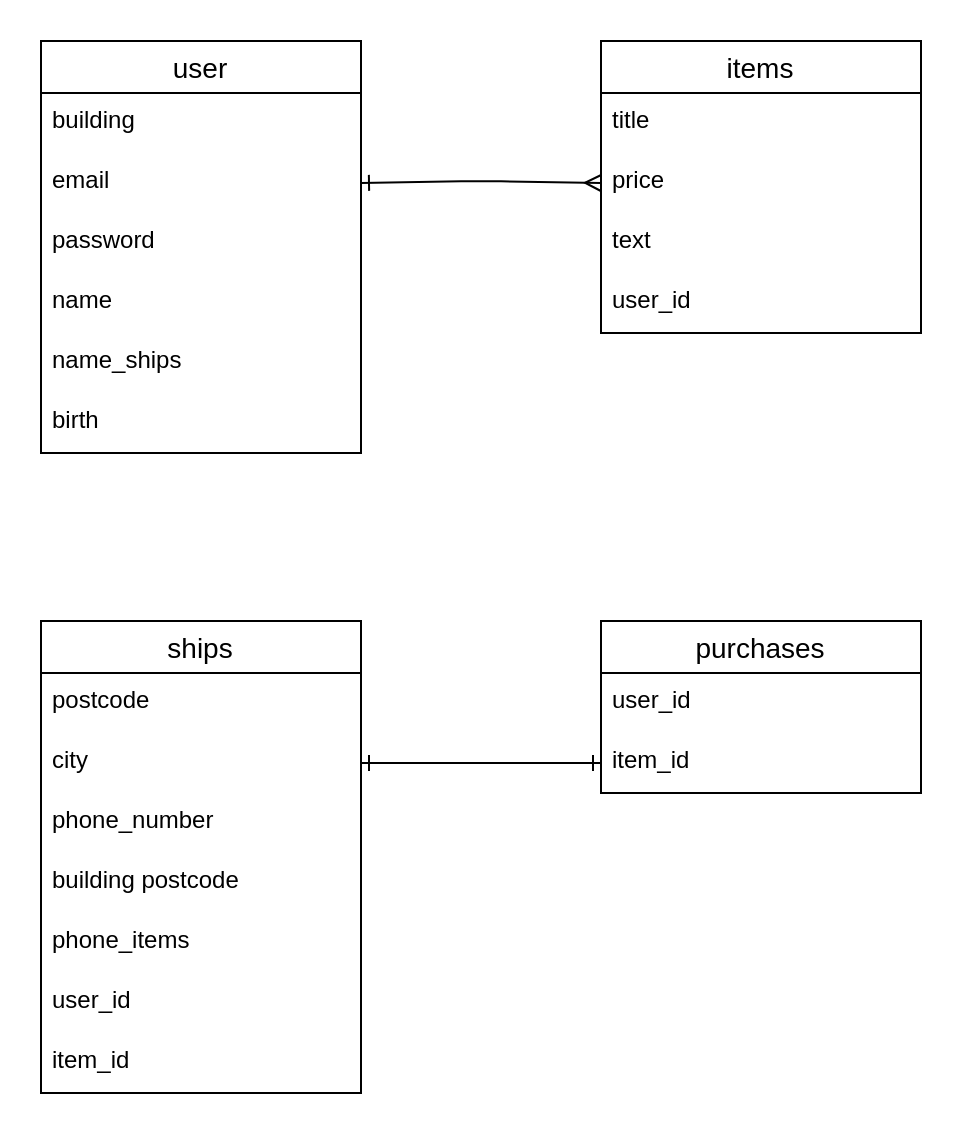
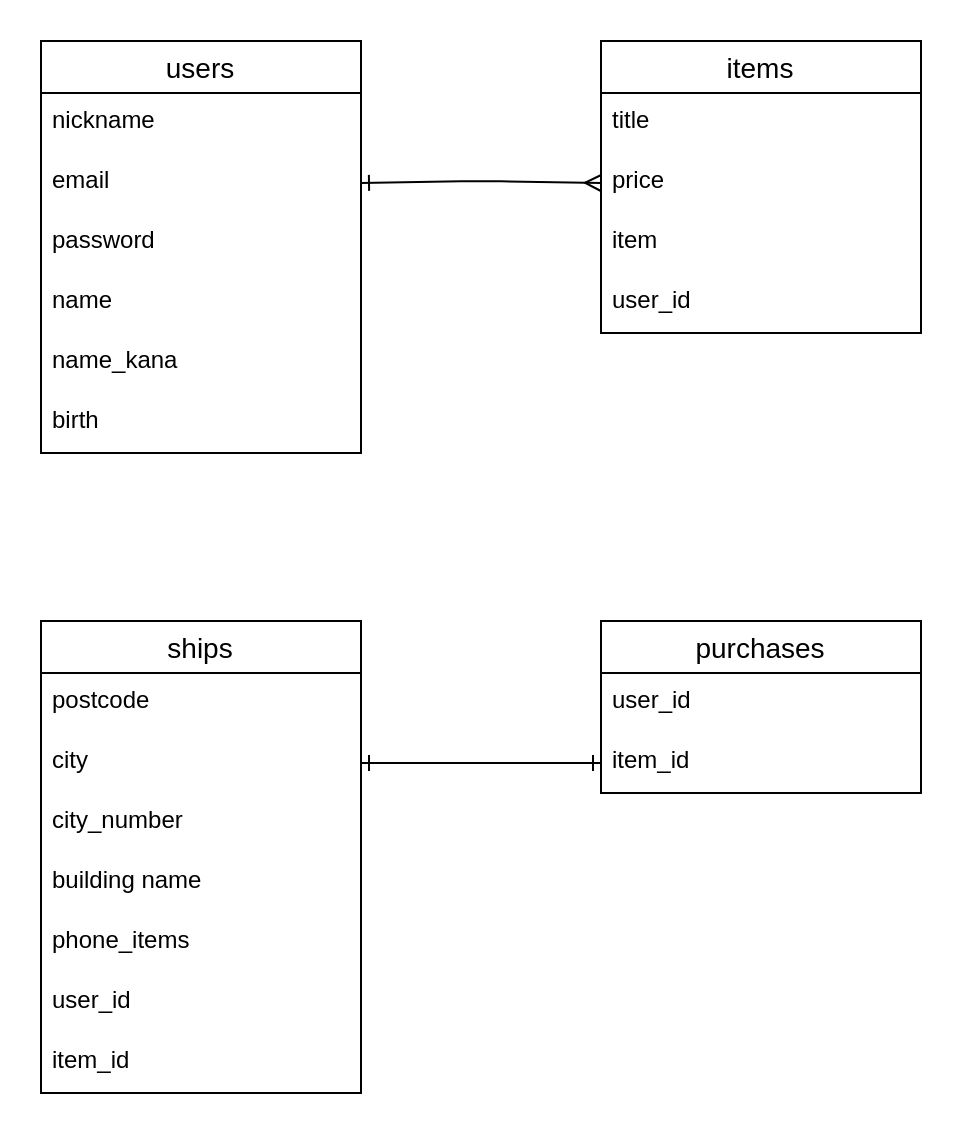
(200, 69) -> (200, 69)
(96, 120) -> (103, 120)
(639, 240) -> (636, 240)
(116, 360) -> (112, 360)
(133, 820) -> (123, 820)
(154, 880) -> (127, 880)
